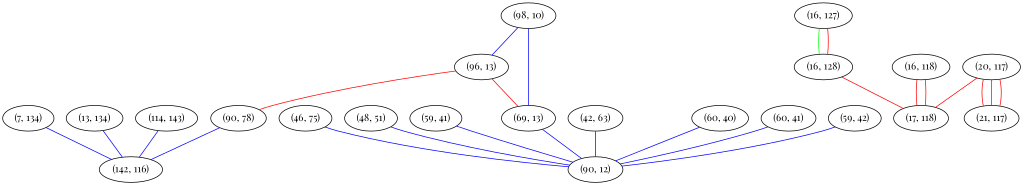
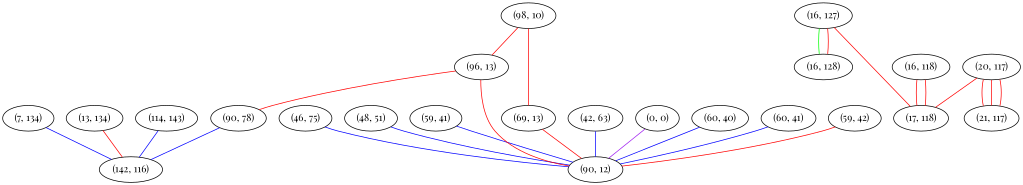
(505, 41) -> (505, 41)
(528, 67) -> (528, 67)
(505, 93) -> (498, 134)
(872, 93) -> (872, 67)
none -> (657, 118)
(113, 144) -> (113, 144)
(562, 144) -> (562, 144)
(729, 151) -> (729, 151)
